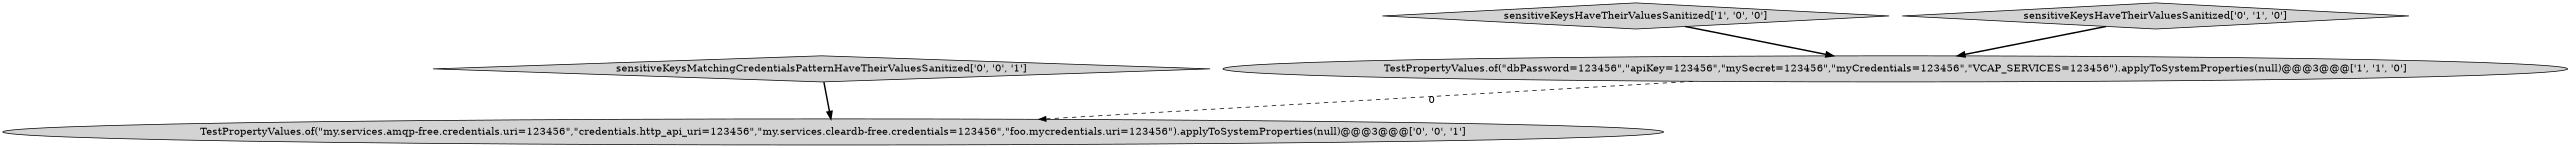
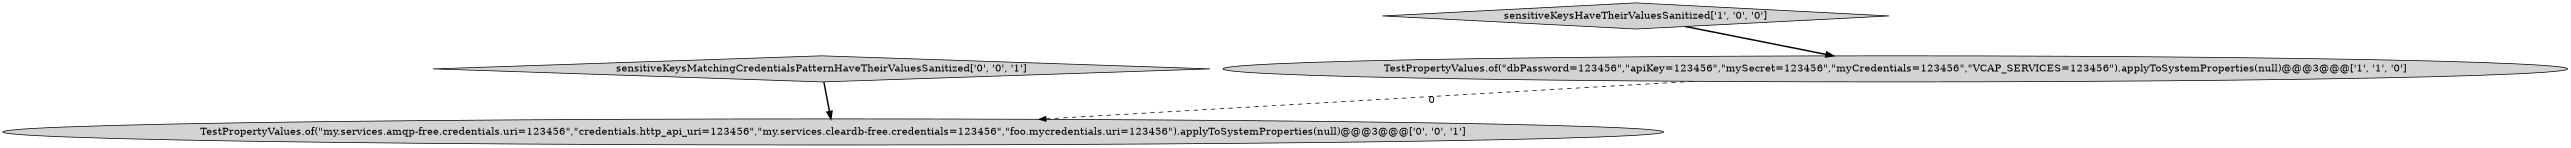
(2156, 16) -> none
